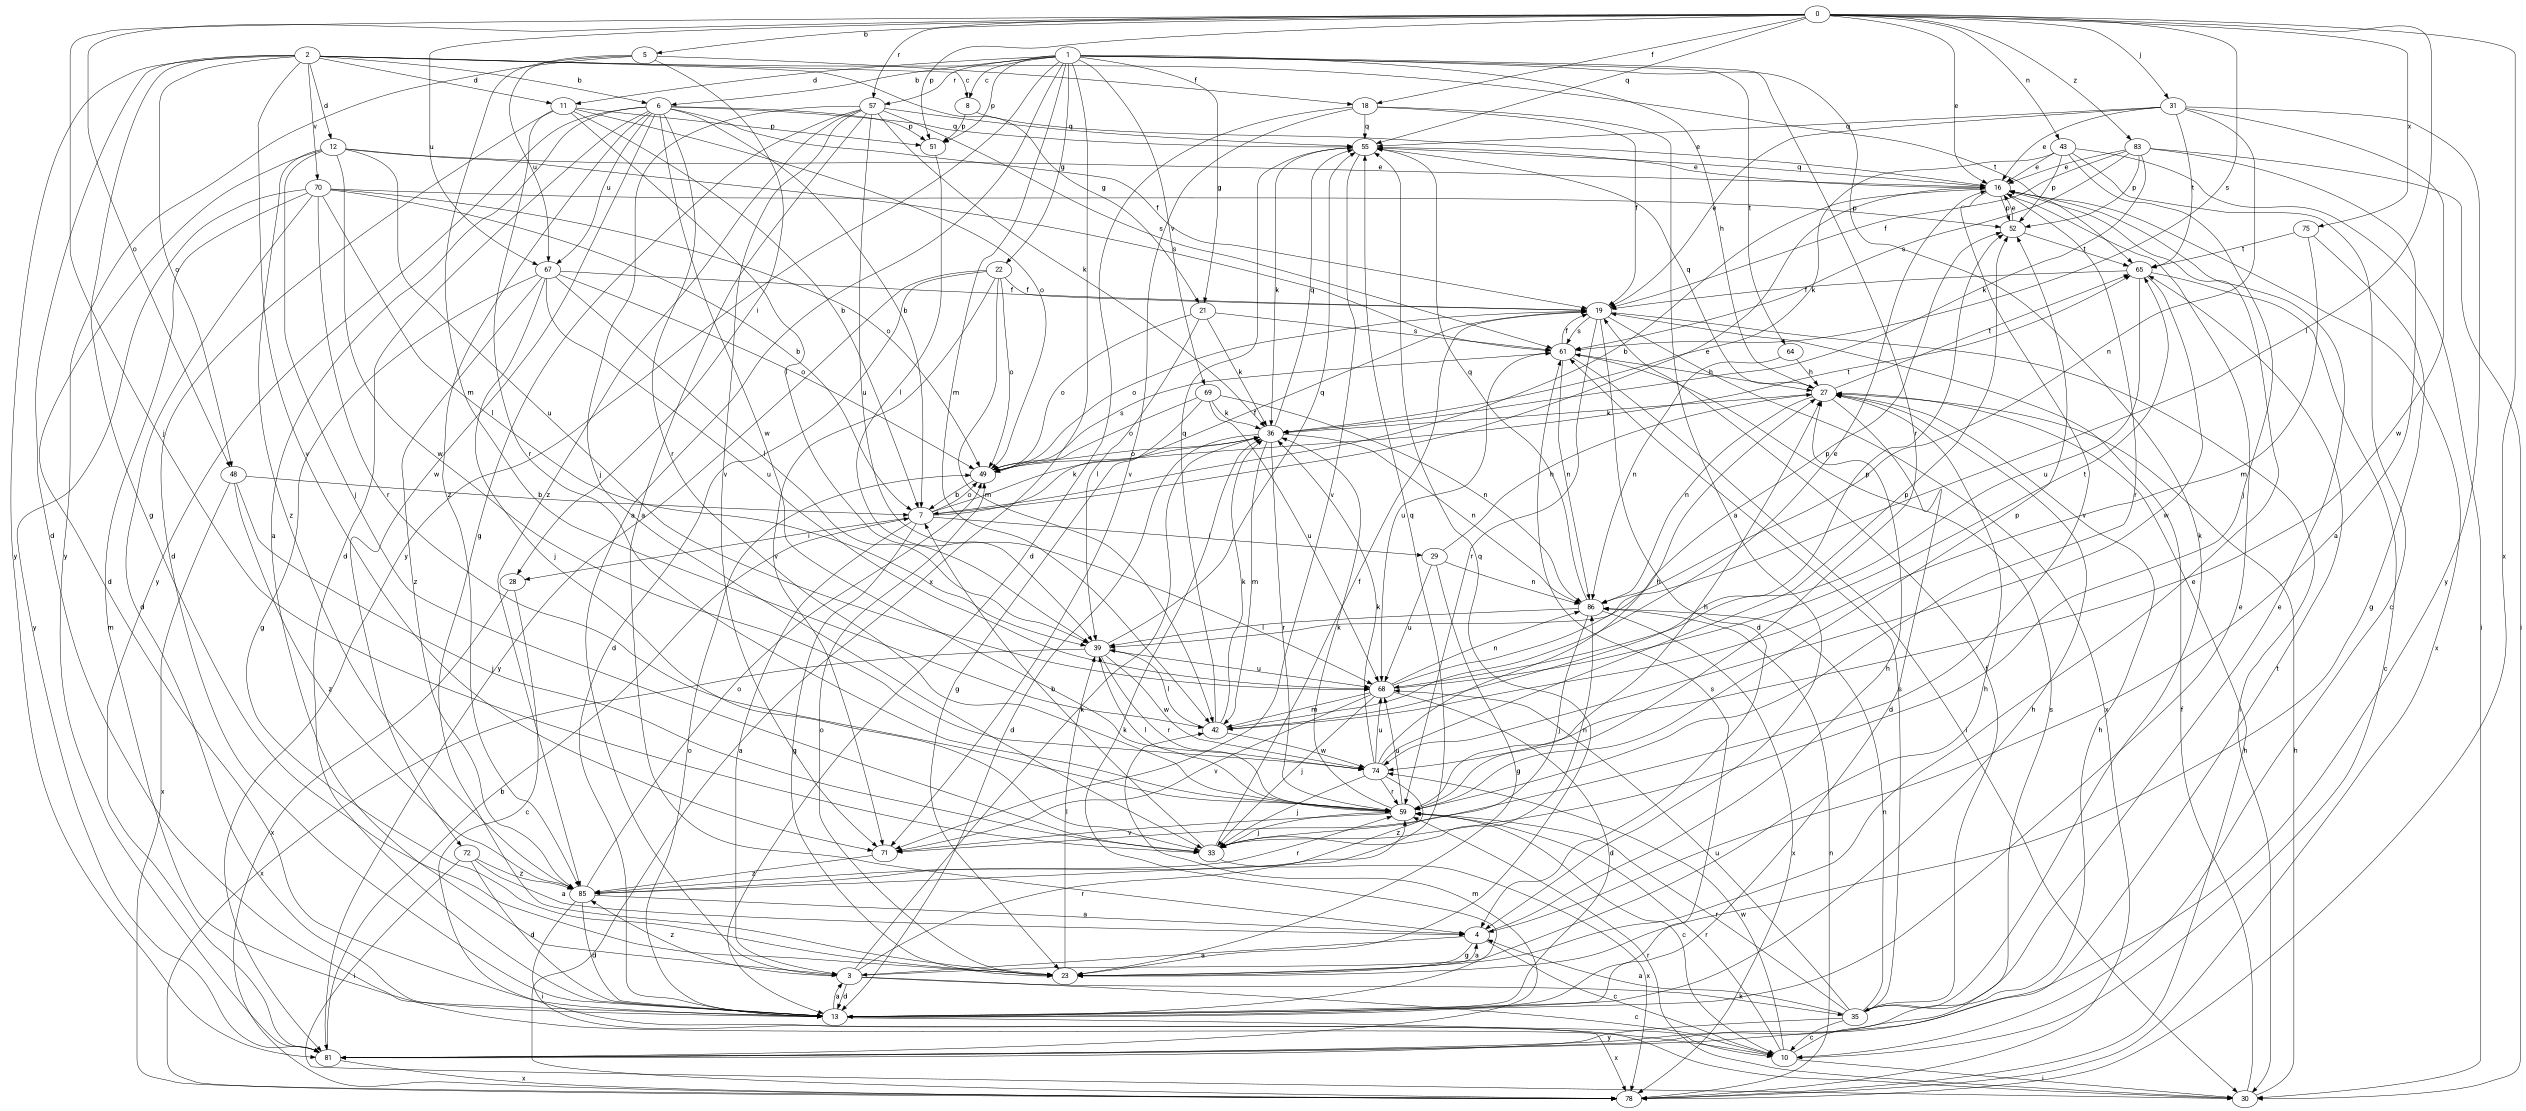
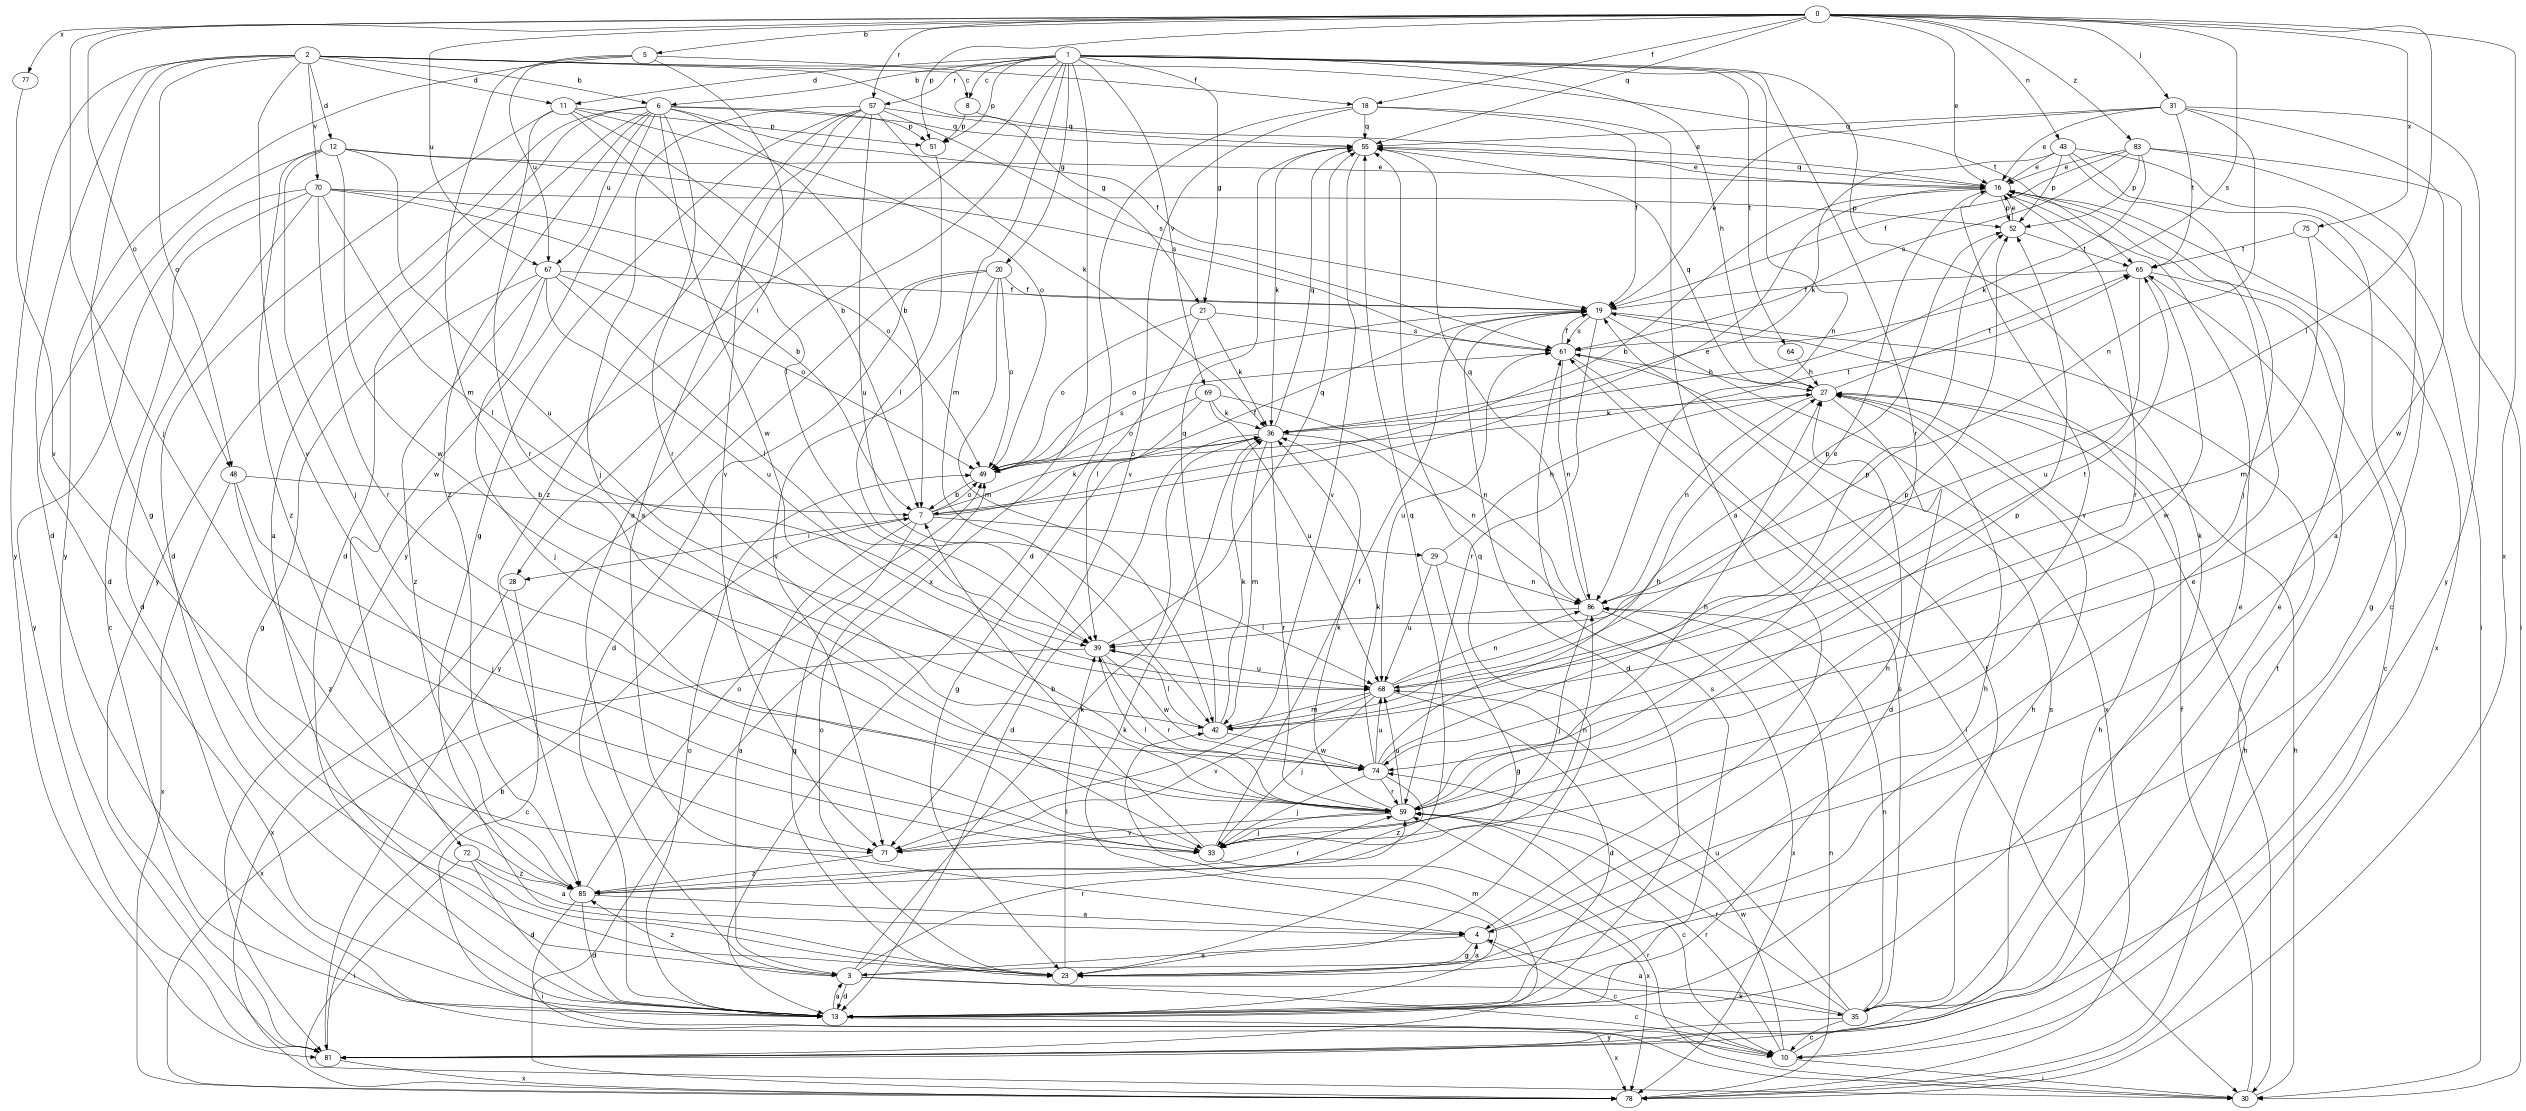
none -> (25, 81)
(999, 270) -> (999, 270)
(1649, 437) -> (1761, 87)
(111, 628) -> (111, 628)
(1761, 675) -> (1619, 918)
